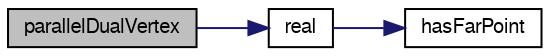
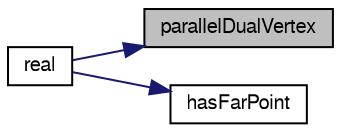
(222, 28) -> (98, 55)
